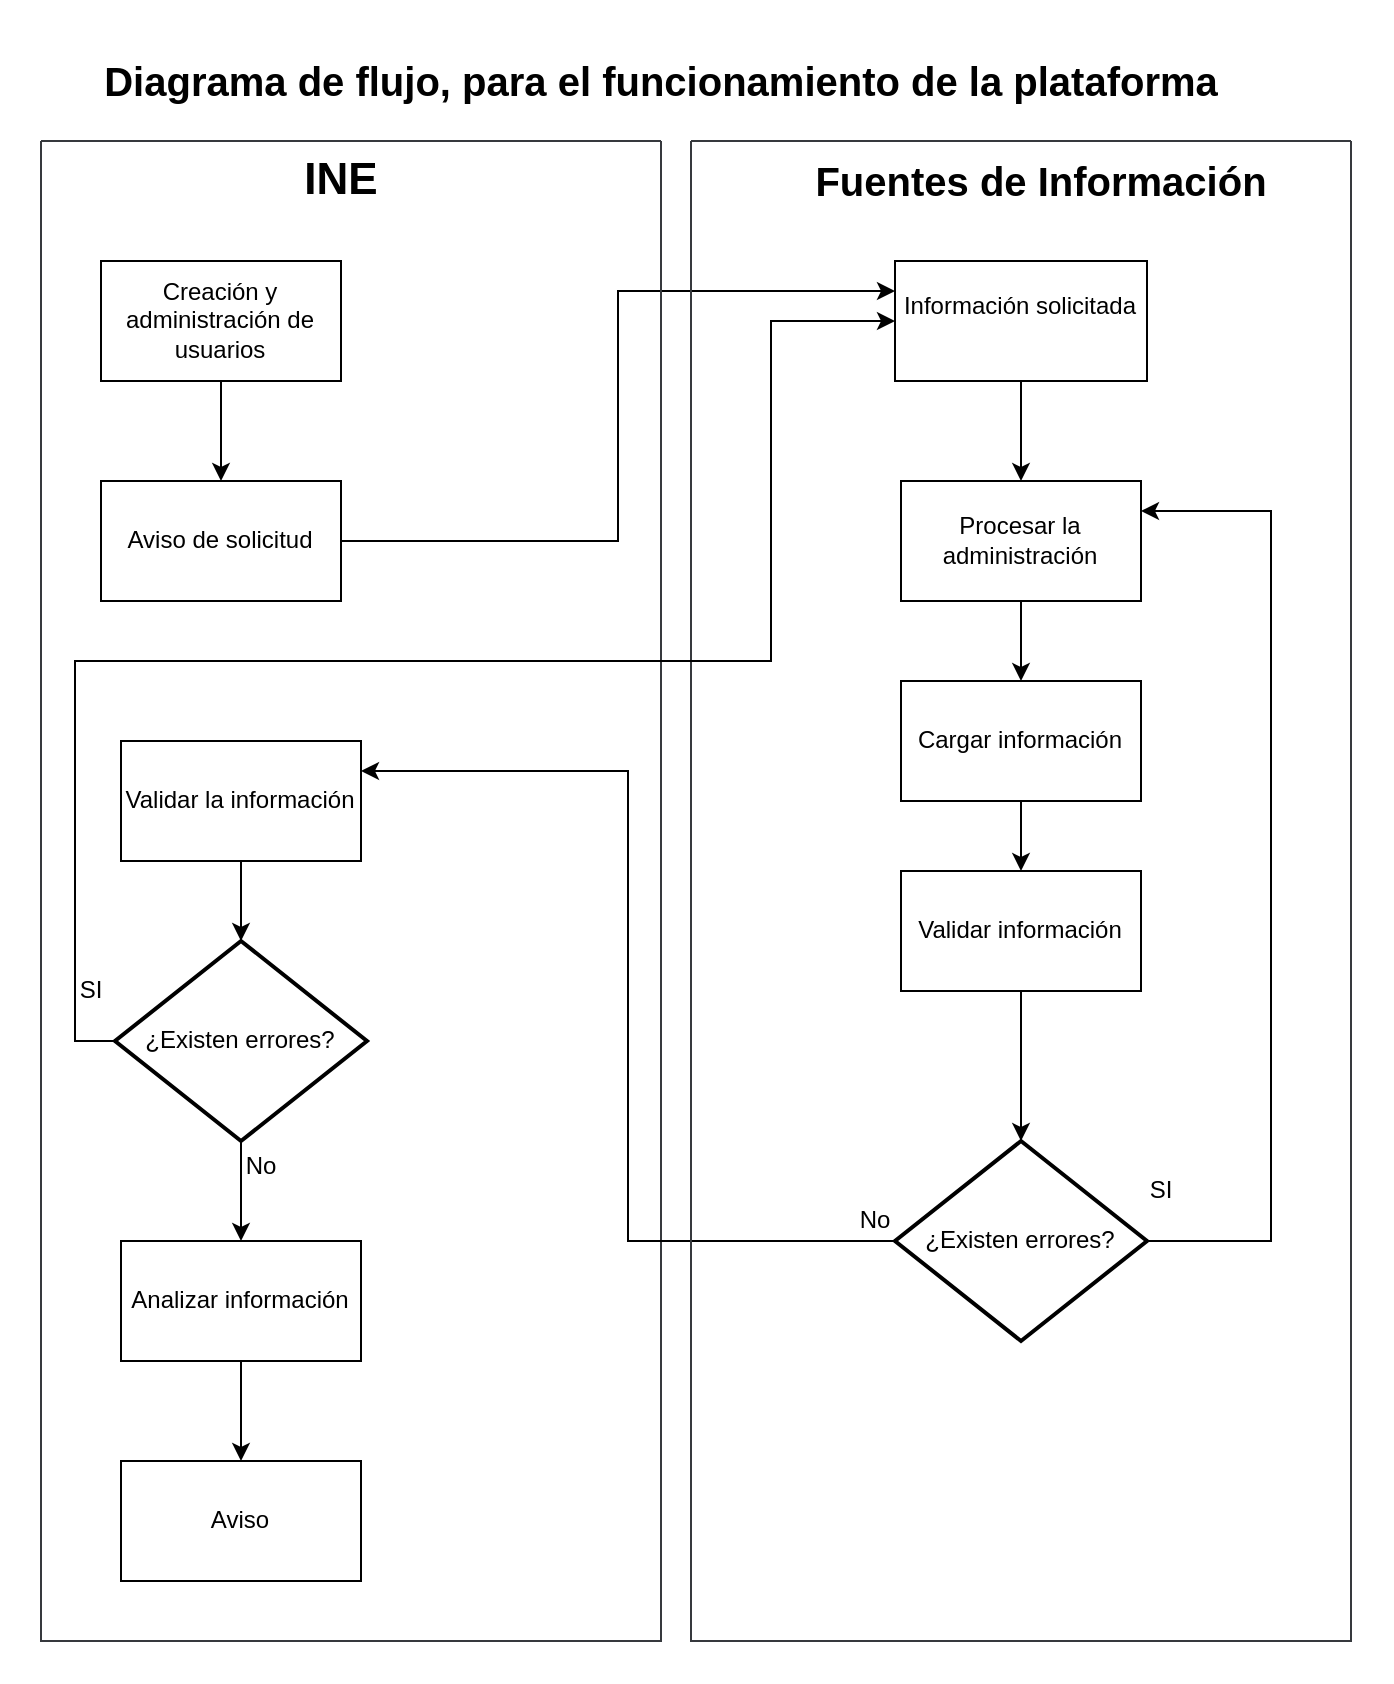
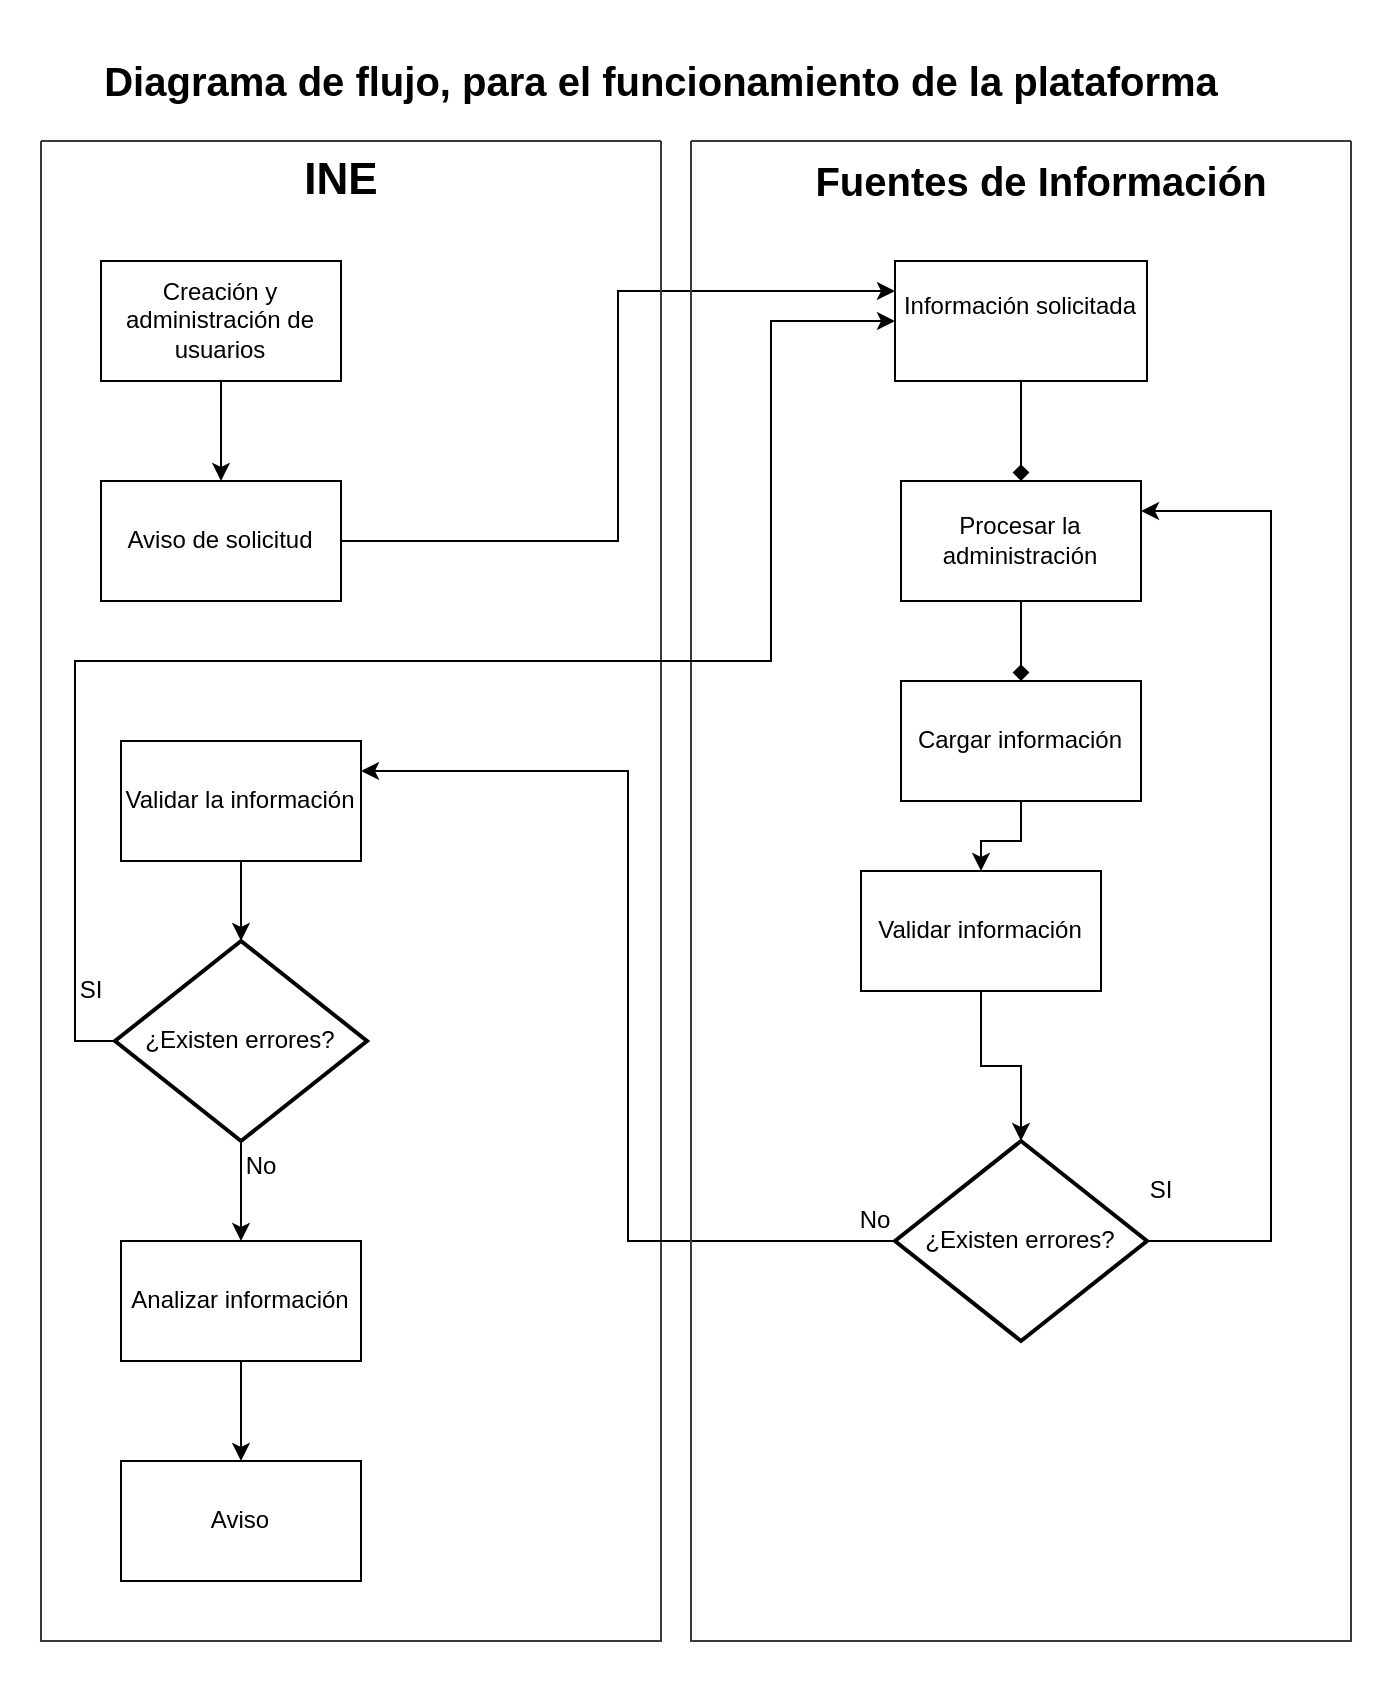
(1021, 466) -> (1021, 465)
(1021, 666) -> (1021, 665)
(1021, 931) -> (981, 931)
